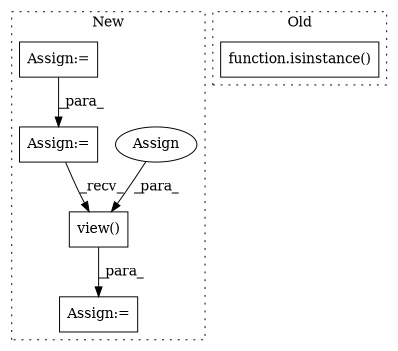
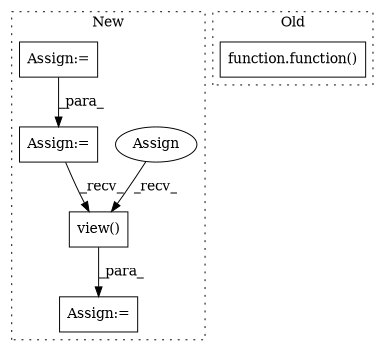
(300, 60) -> (293, 60)
(156, 187) -> (156, 187)
